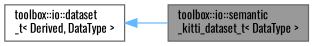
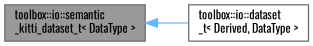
(153, 23) -> (173, 23)
